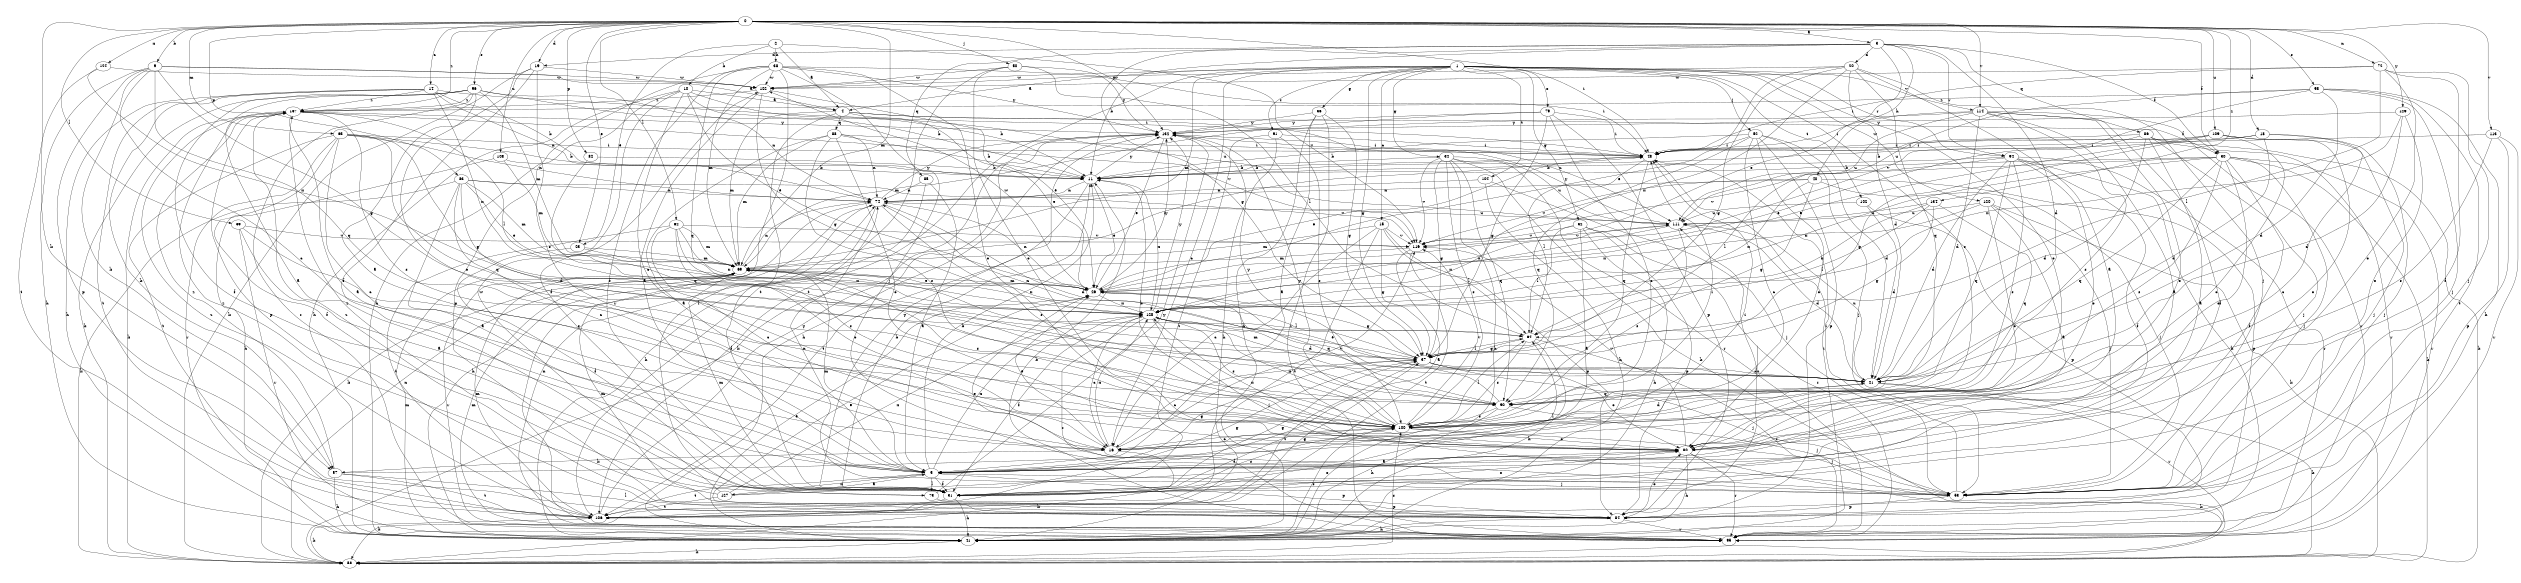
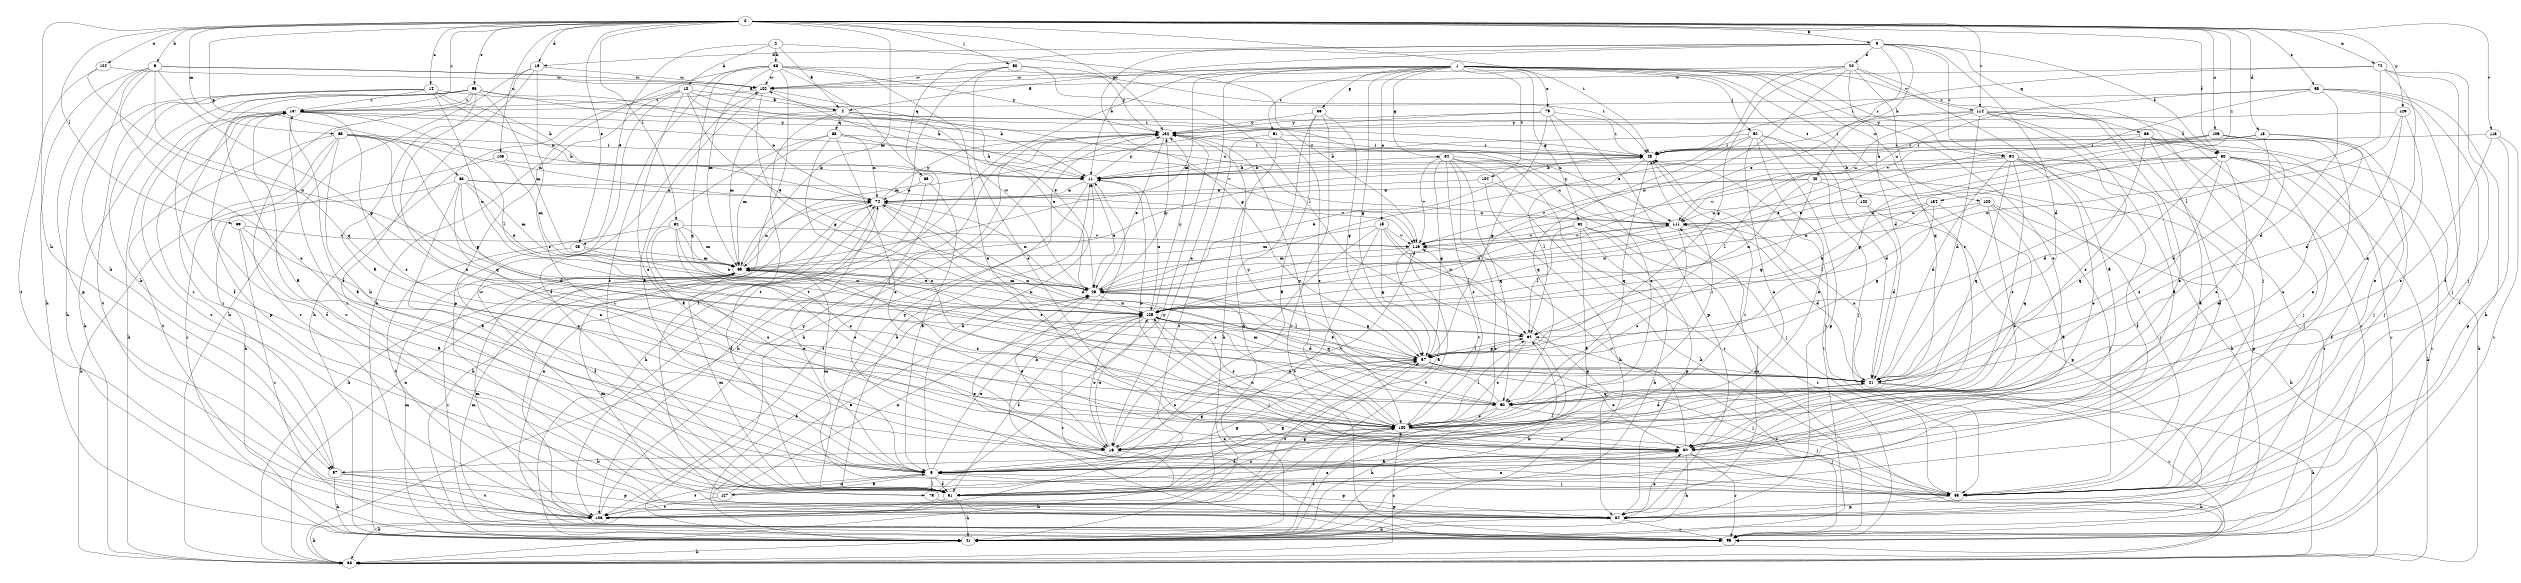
(591, 157) -> none
(370, 292) -> (370, 292)
(1910, 456) -> (2155, 513)
(626, 496) -> (626, 496)
